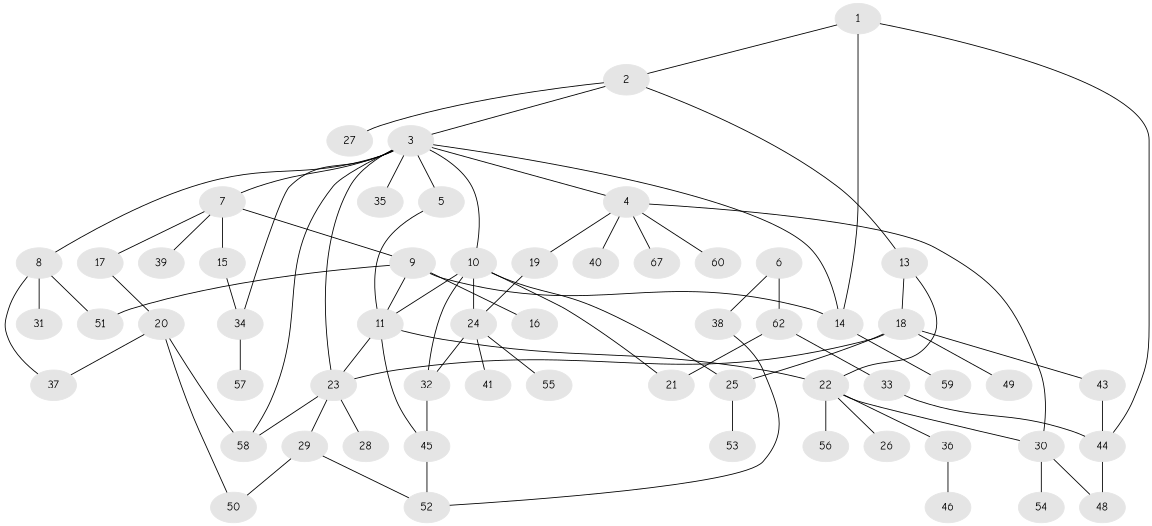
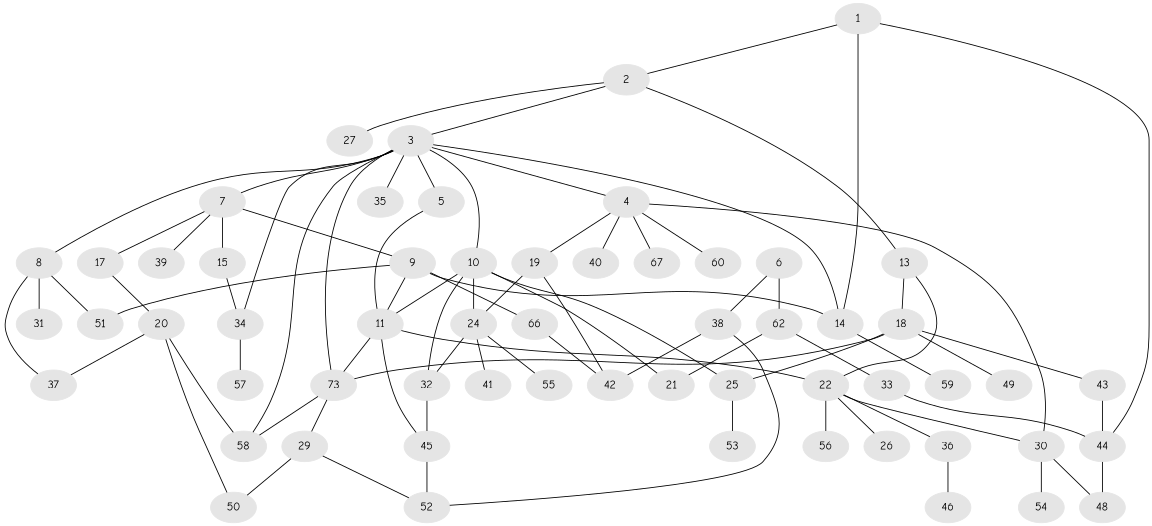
(535, 324) -> (535, 324)
(334, 385) -> (334, 385)
none -> (610, 385)
(366, 446) -> none
